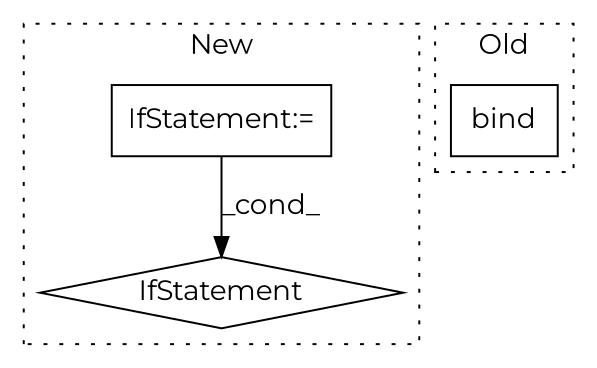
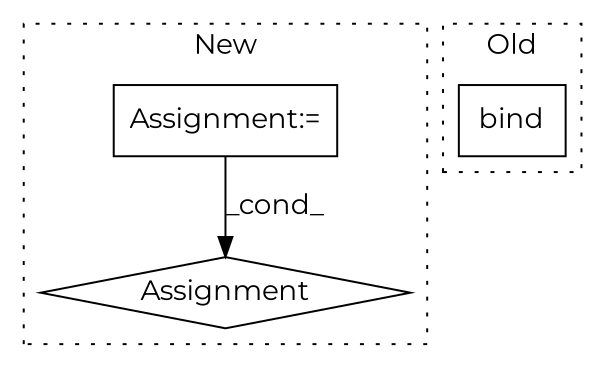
(222, 121) -> (225, 121)
(222, 293) -> (225, 293)
